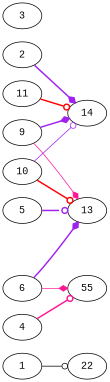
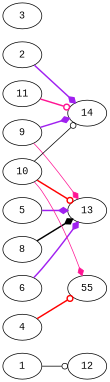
(52, 103) -> (52, 103)
(53, 144) -> (53, 144)
(51, 210) -> (48, 210)
none -> (22, 249)
(51, 288) -> (59, 221)
(52, 309) -> (52, 309)
(87, 366) -> (87, 366)
